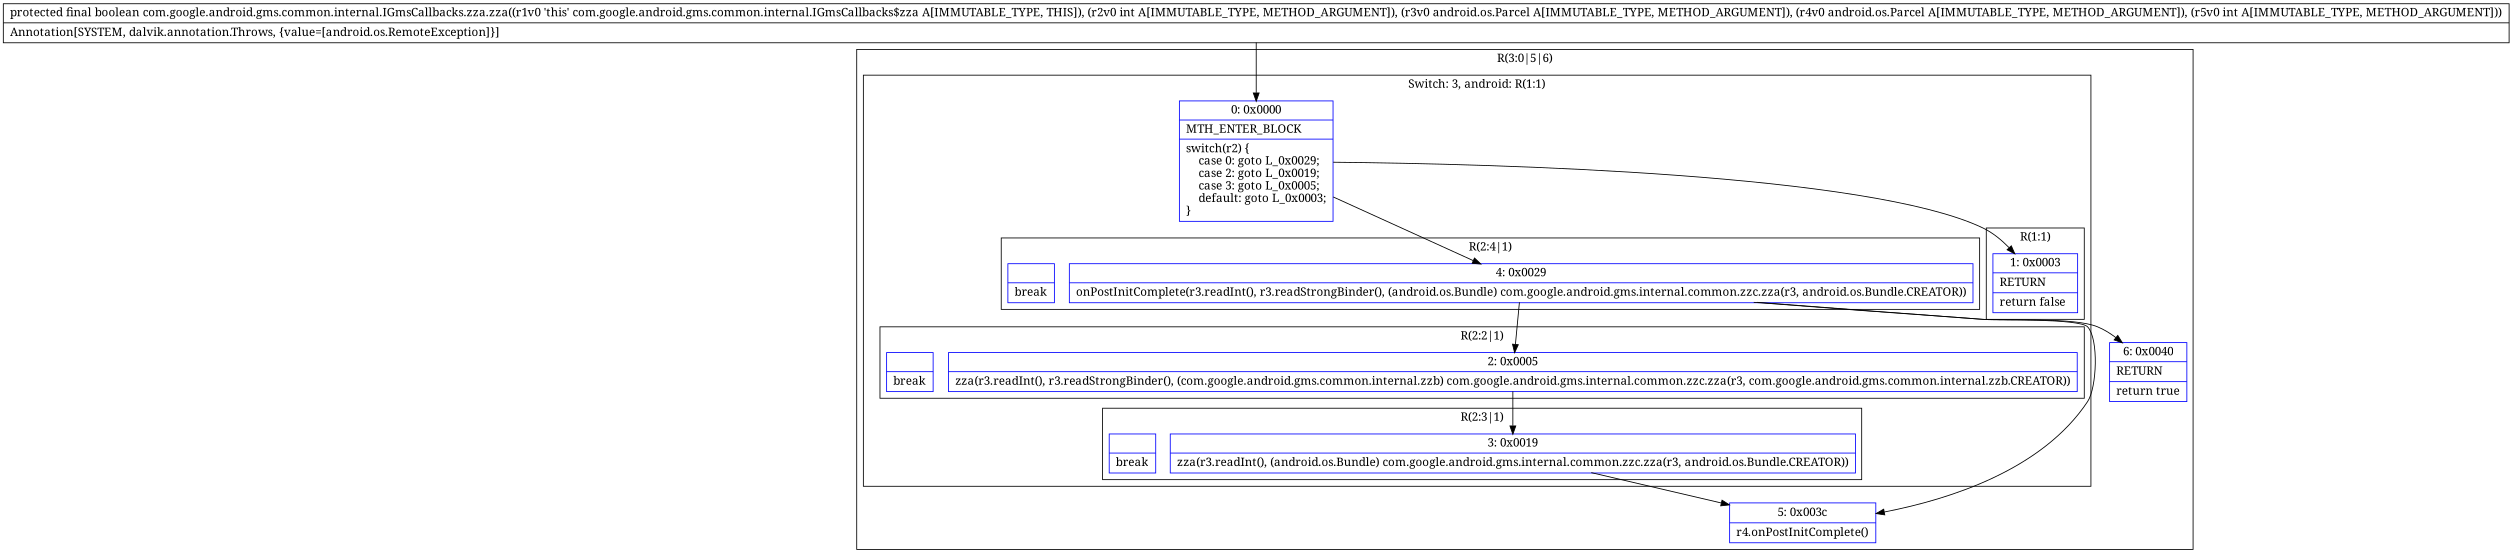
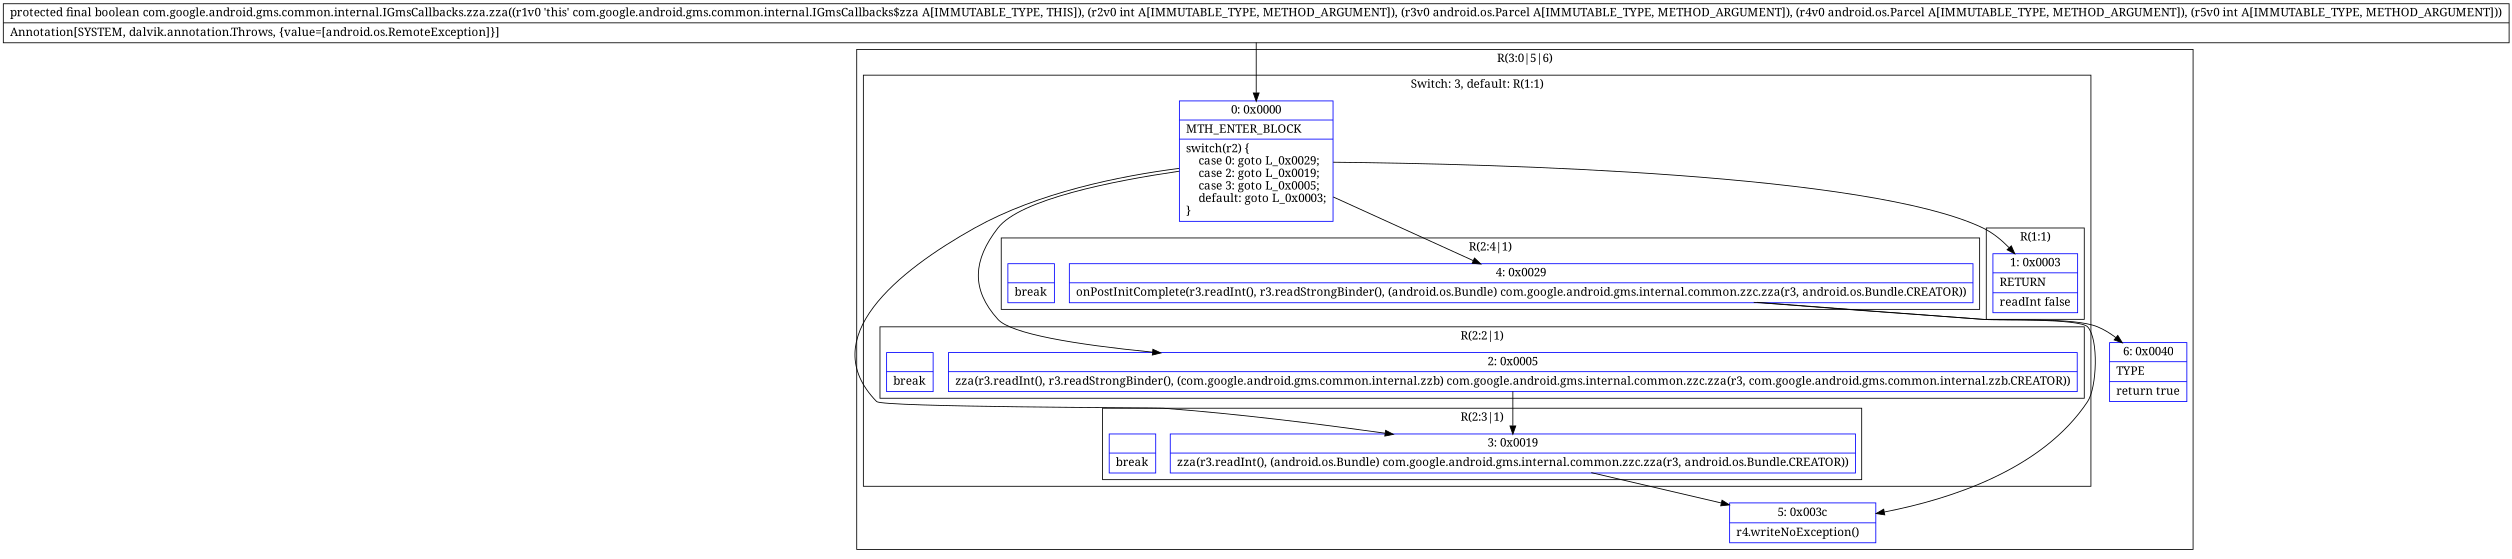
(1477, 85) -> (1477, 85)
(2033, 302) -> (2035, 302)
(1518, 321) -> (982, 258)
(2140, 371) -> (2131, 371)
none -> (908, 404)
(1803, 532) -> (1798, 532)
